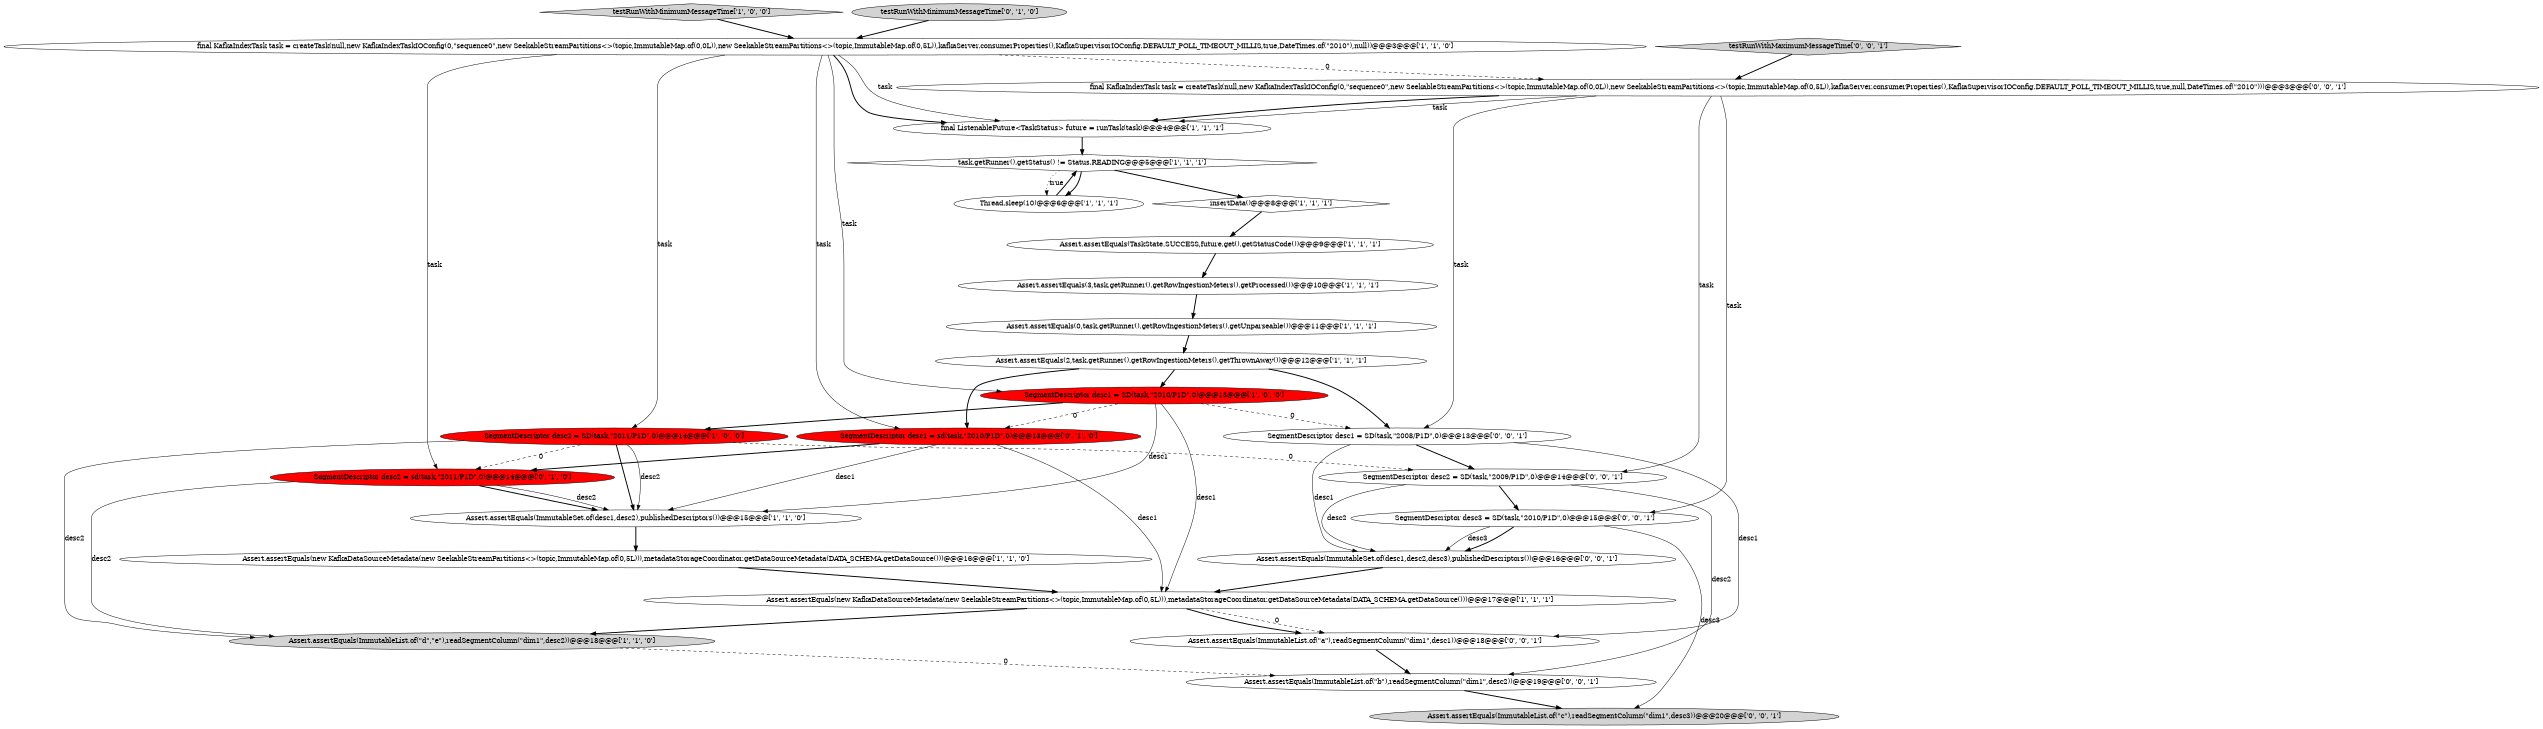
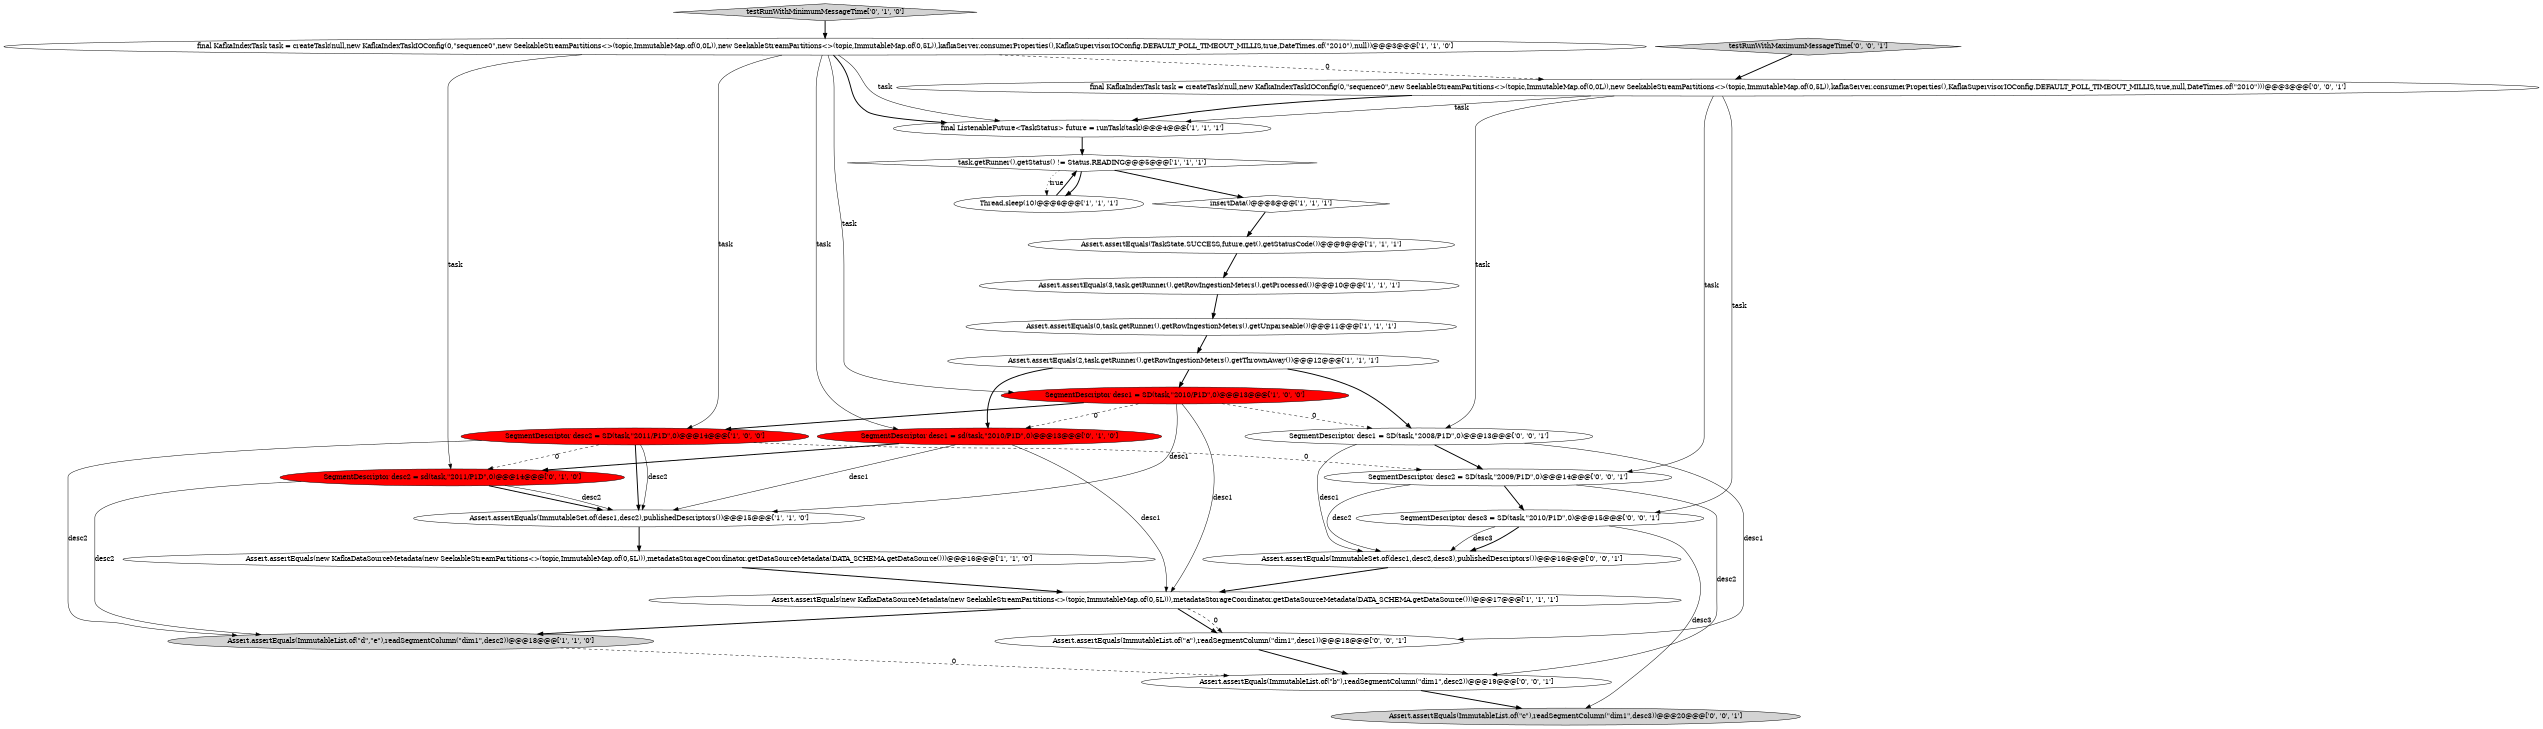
(691, 12) -> none
(959, 12) -> (825, 12)
